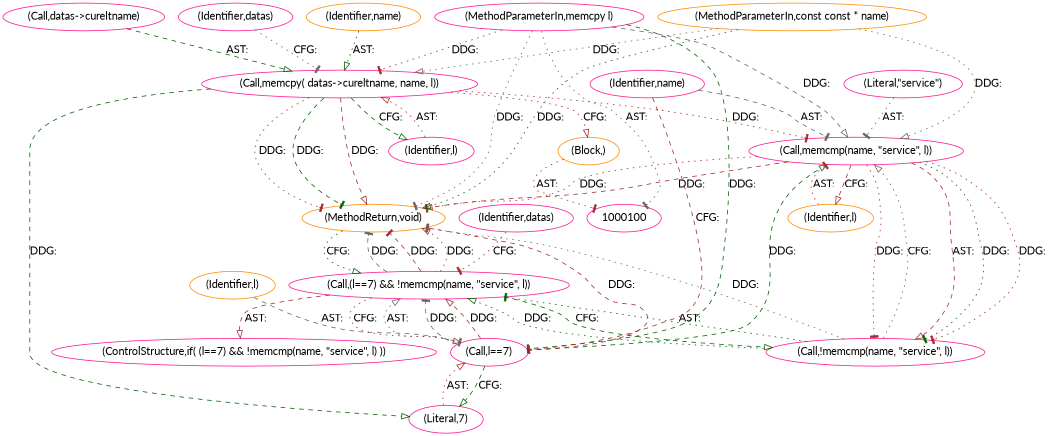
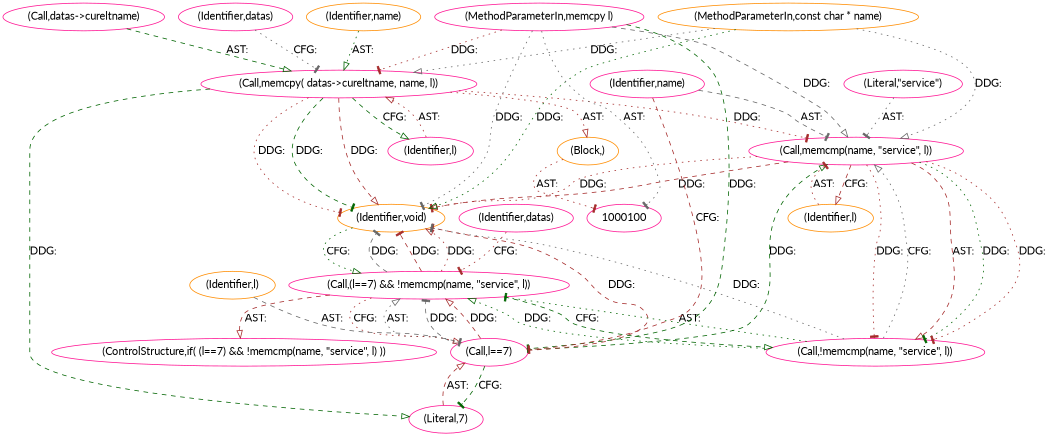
(792, 17) -> (788, 17)
(597, 118) -> (595, 118)
(374, 218) -> (391, 218)
(445, 384) -> (445, 384)
(477, 384) -> (476, 386)
